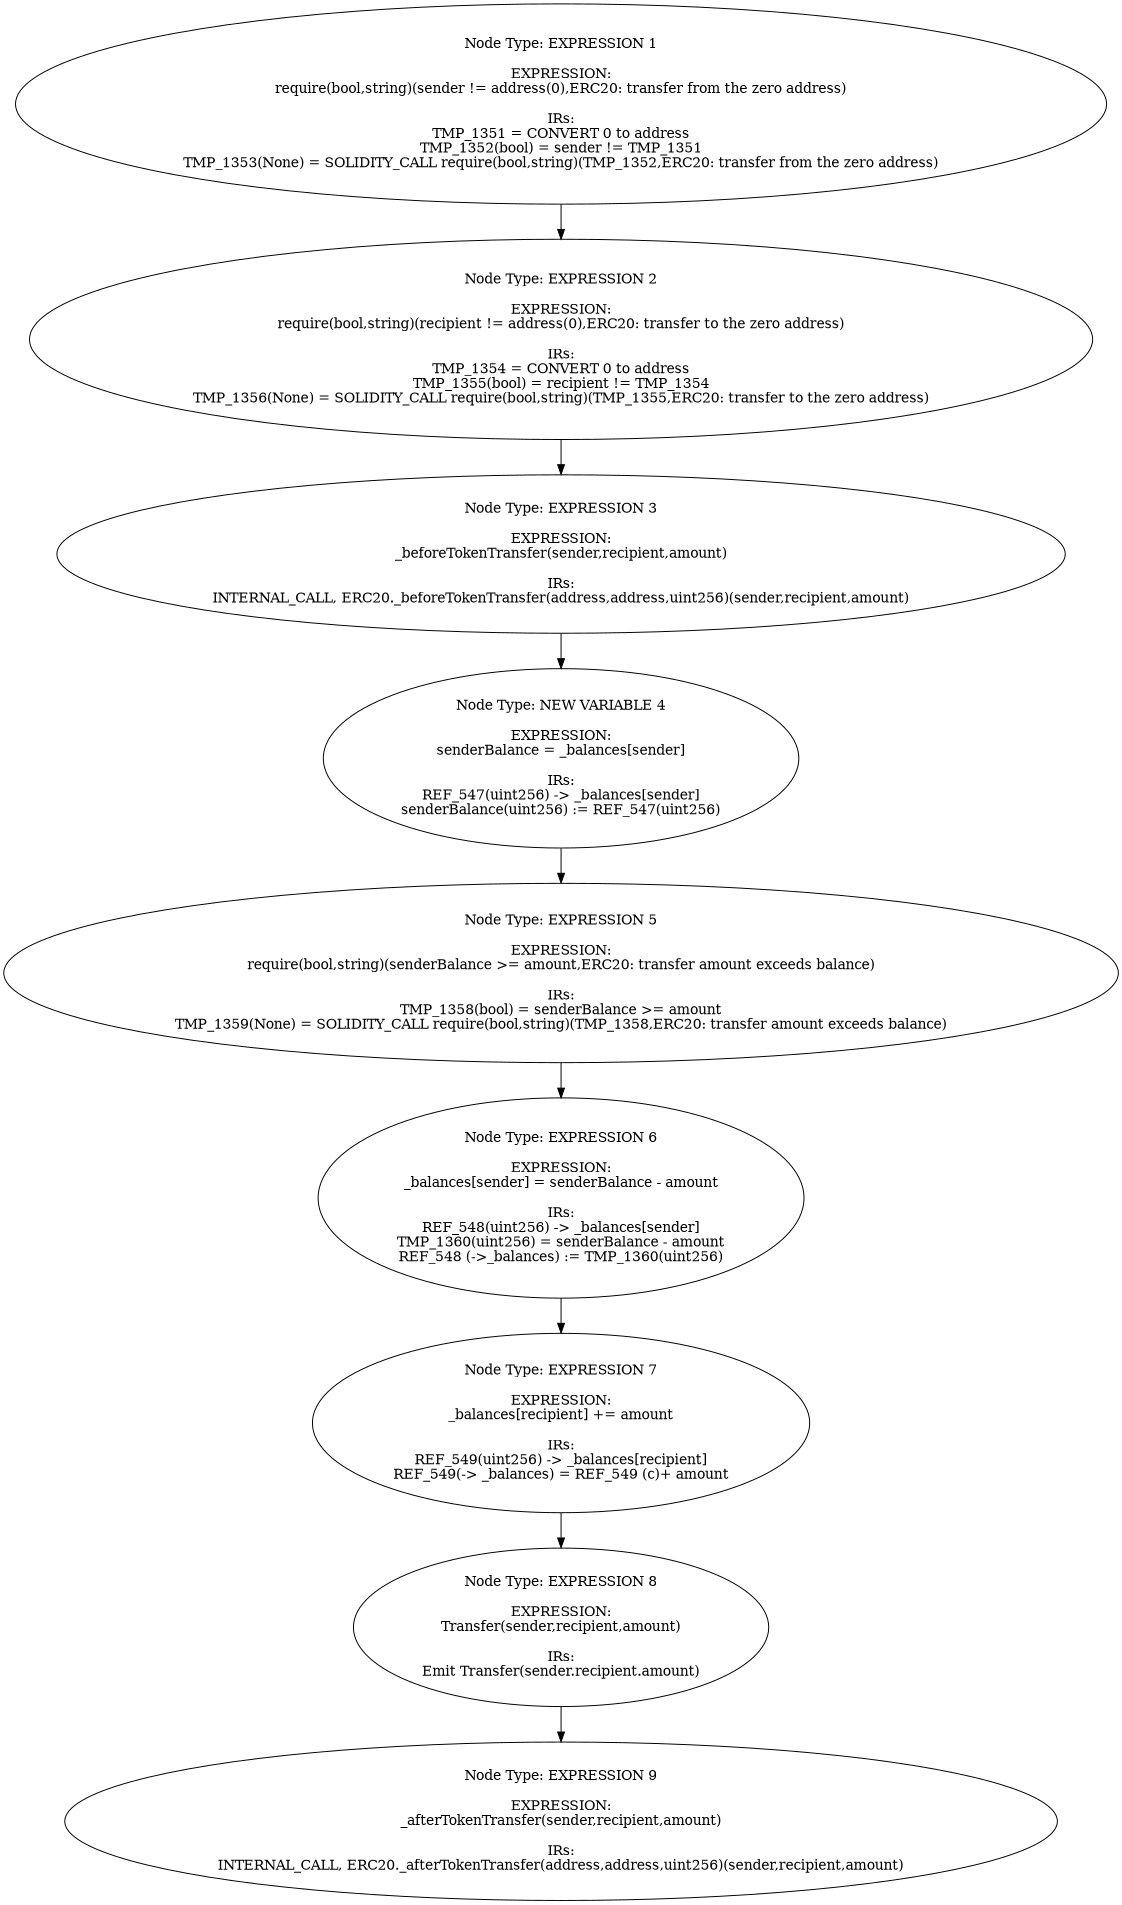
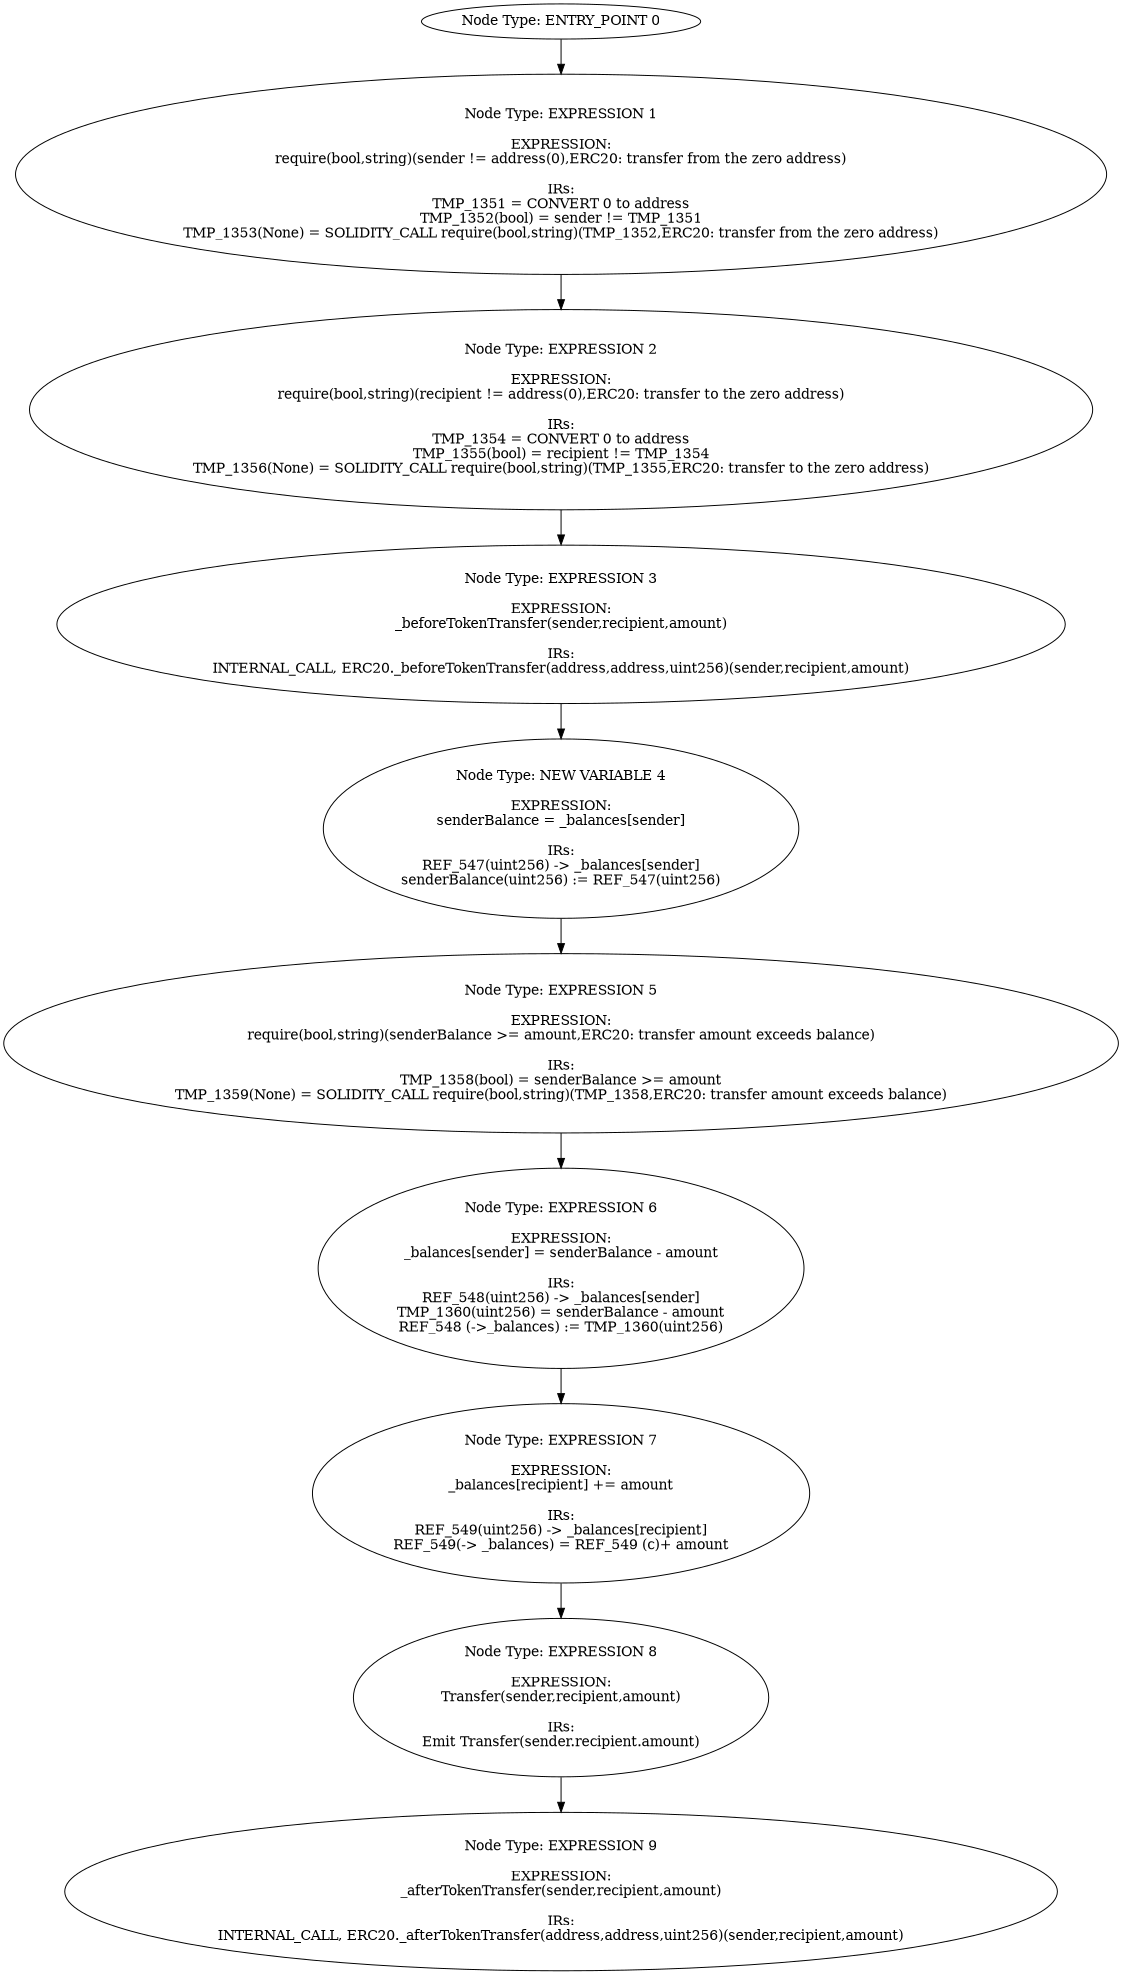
none -> (561, 21)
